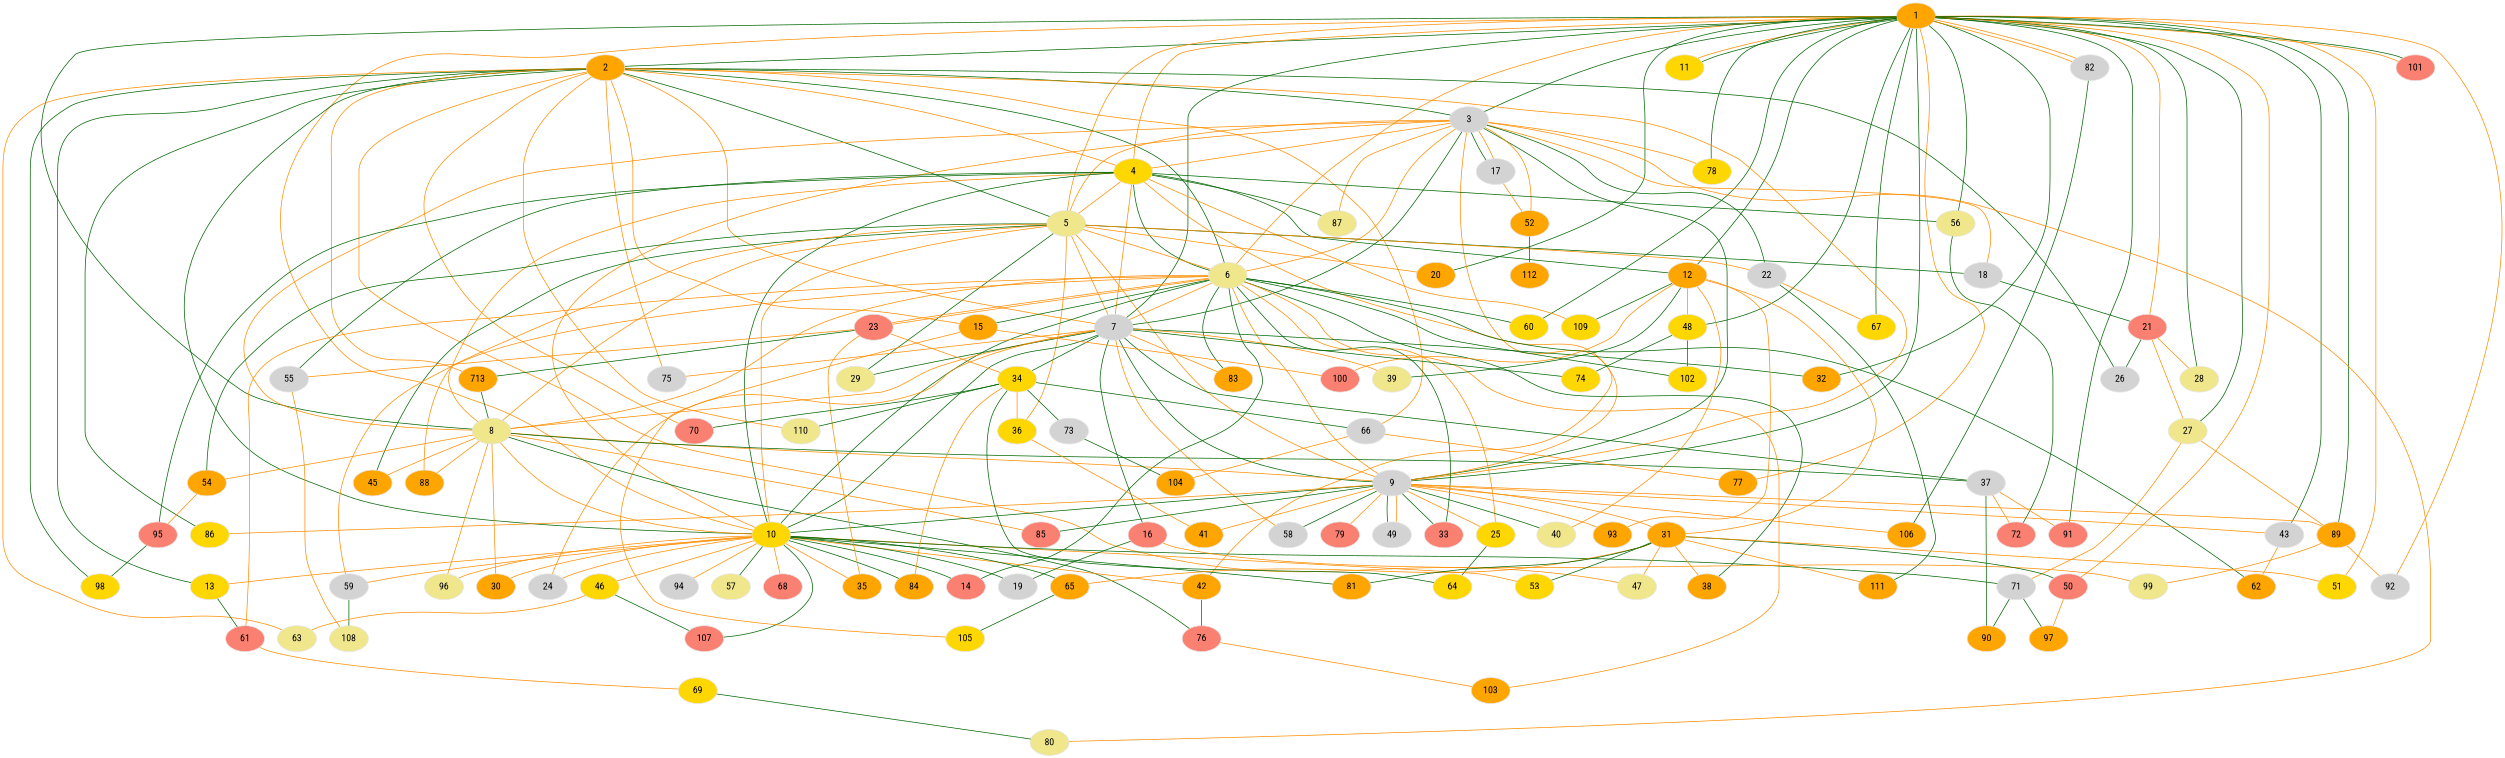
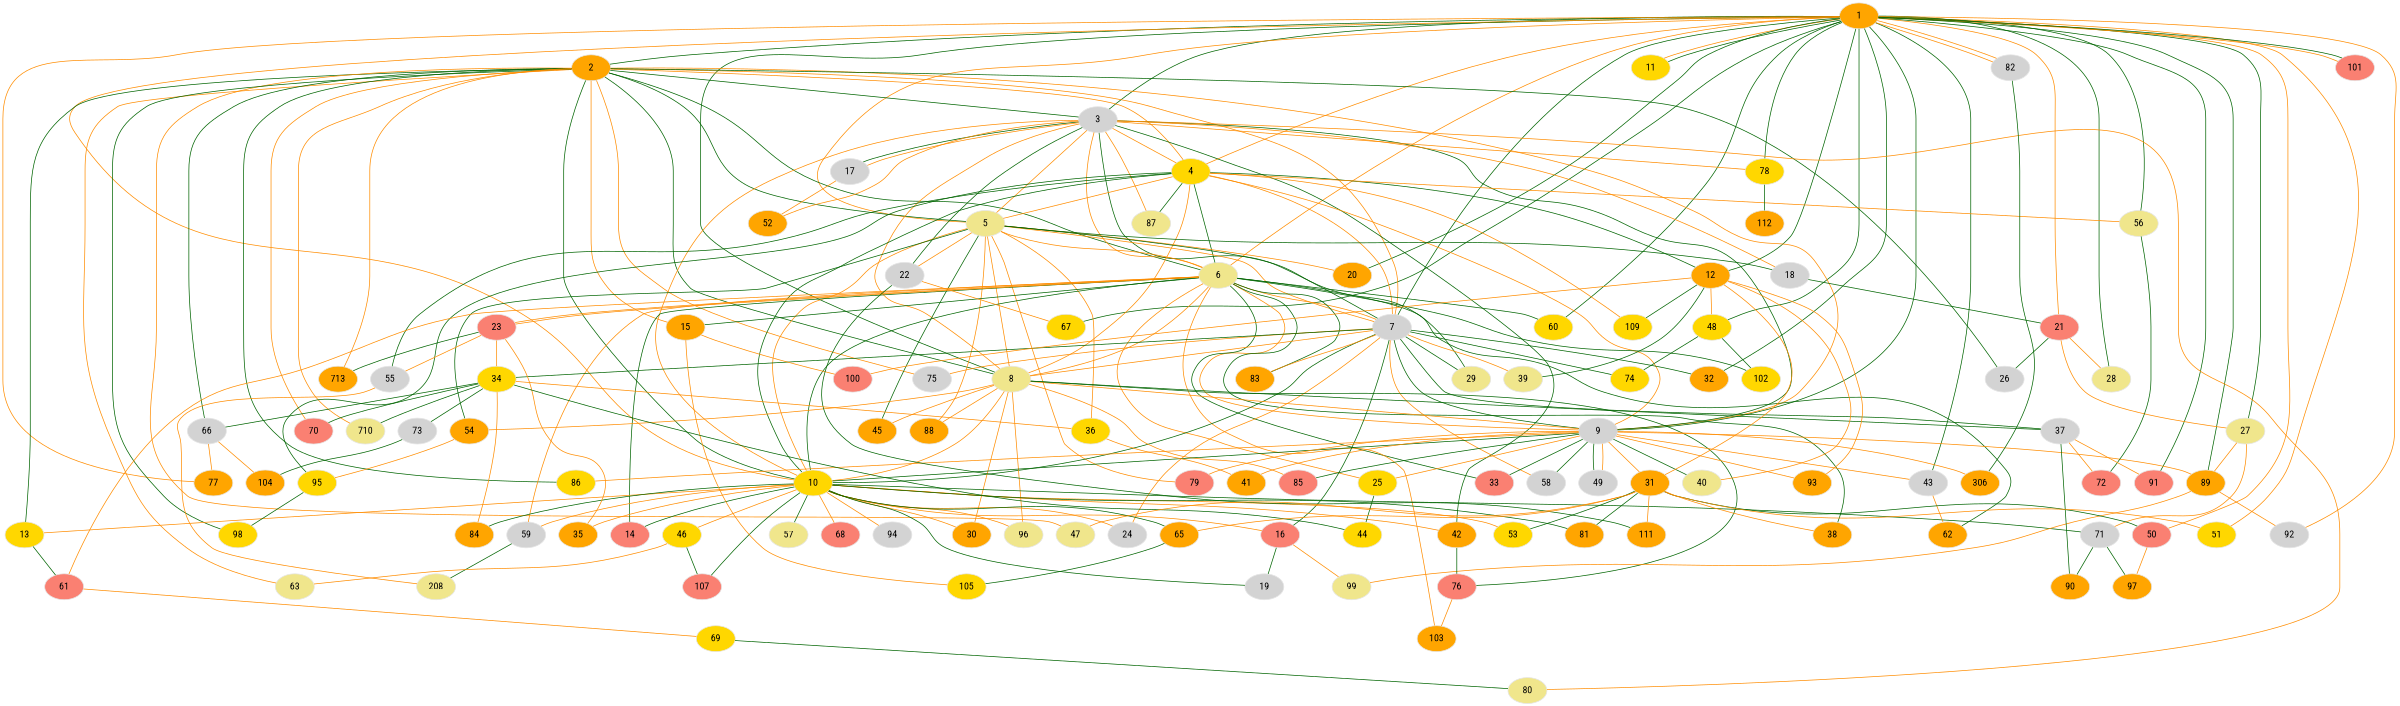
(1127, 119) -> (238, 105)
(1544, 198) -> (1642, 196)
(1530, 253) -> (1765, 198)
(1194, 380) -> (1048, 396)
(486, 410) -> (751, 309)
(1573, 425) -> (1431, 271)
(801, 431) -> (365, 431)
none -> (1044, 515)
(158, 535) -> (317, 483)
(1907, 535) -> (1980, 483)
(1452, 587) -> (1362, 535)
(349, 639) -> (436, 587)
